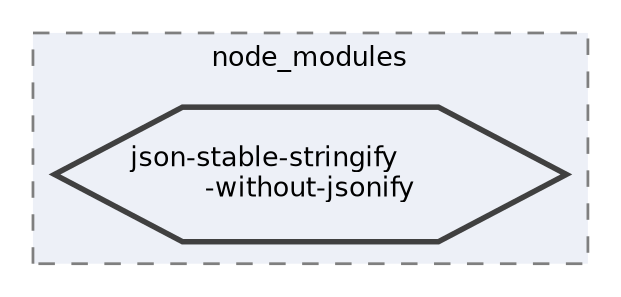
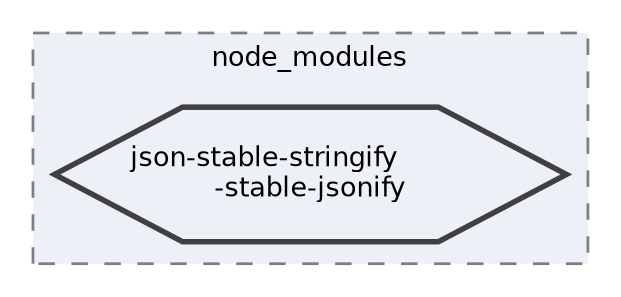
(310, 174) -> (310, 174)
